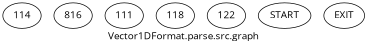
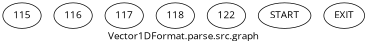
(22, 16) -> (22, 16)
(73, 16) -> (73, 16)
(124, 16) -> (124, 16)
